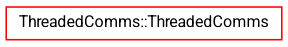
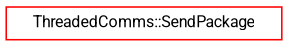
(144, 23) -> (144, 23)
